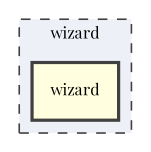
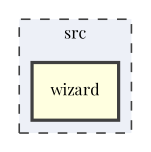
(75, 34) -> (75, 34)
